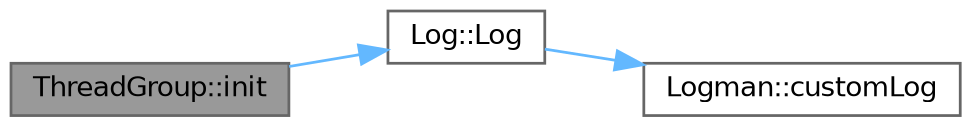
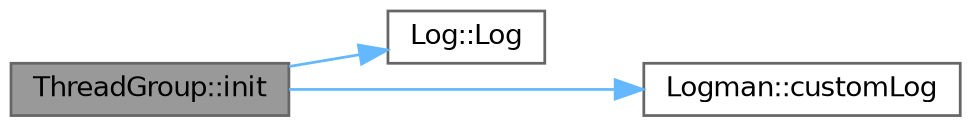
(580, 55) -> (452, 89)
